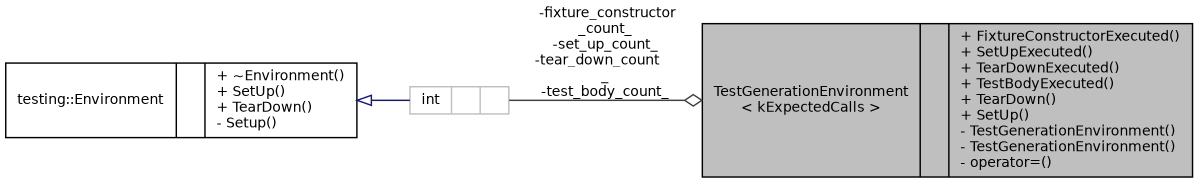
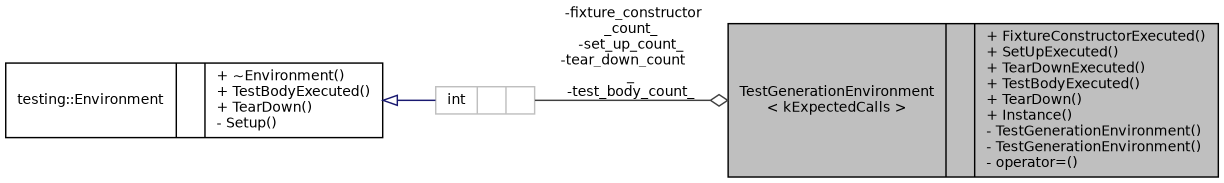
(252, 92) -> (294, 92)
(995, 115) -> (1030, 115)
